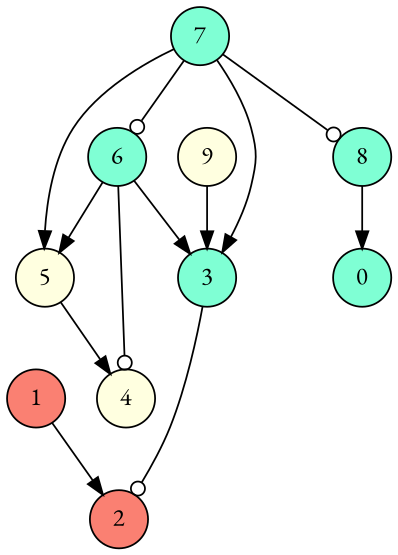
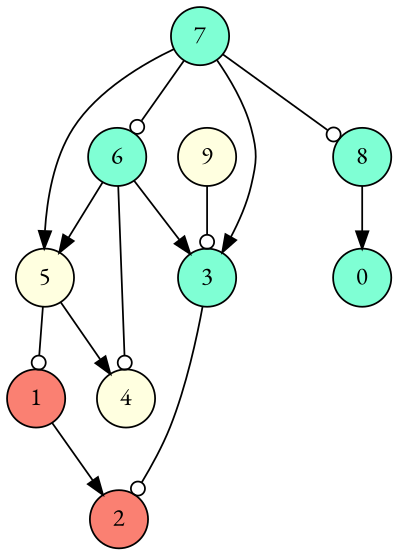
(207, 210) -> (207, 210)
none -> (41, 331)
